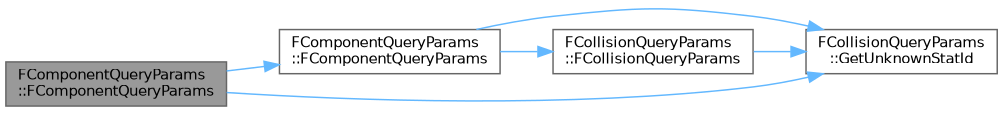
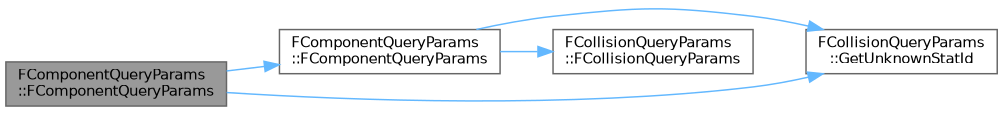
(772, 52) -> none
